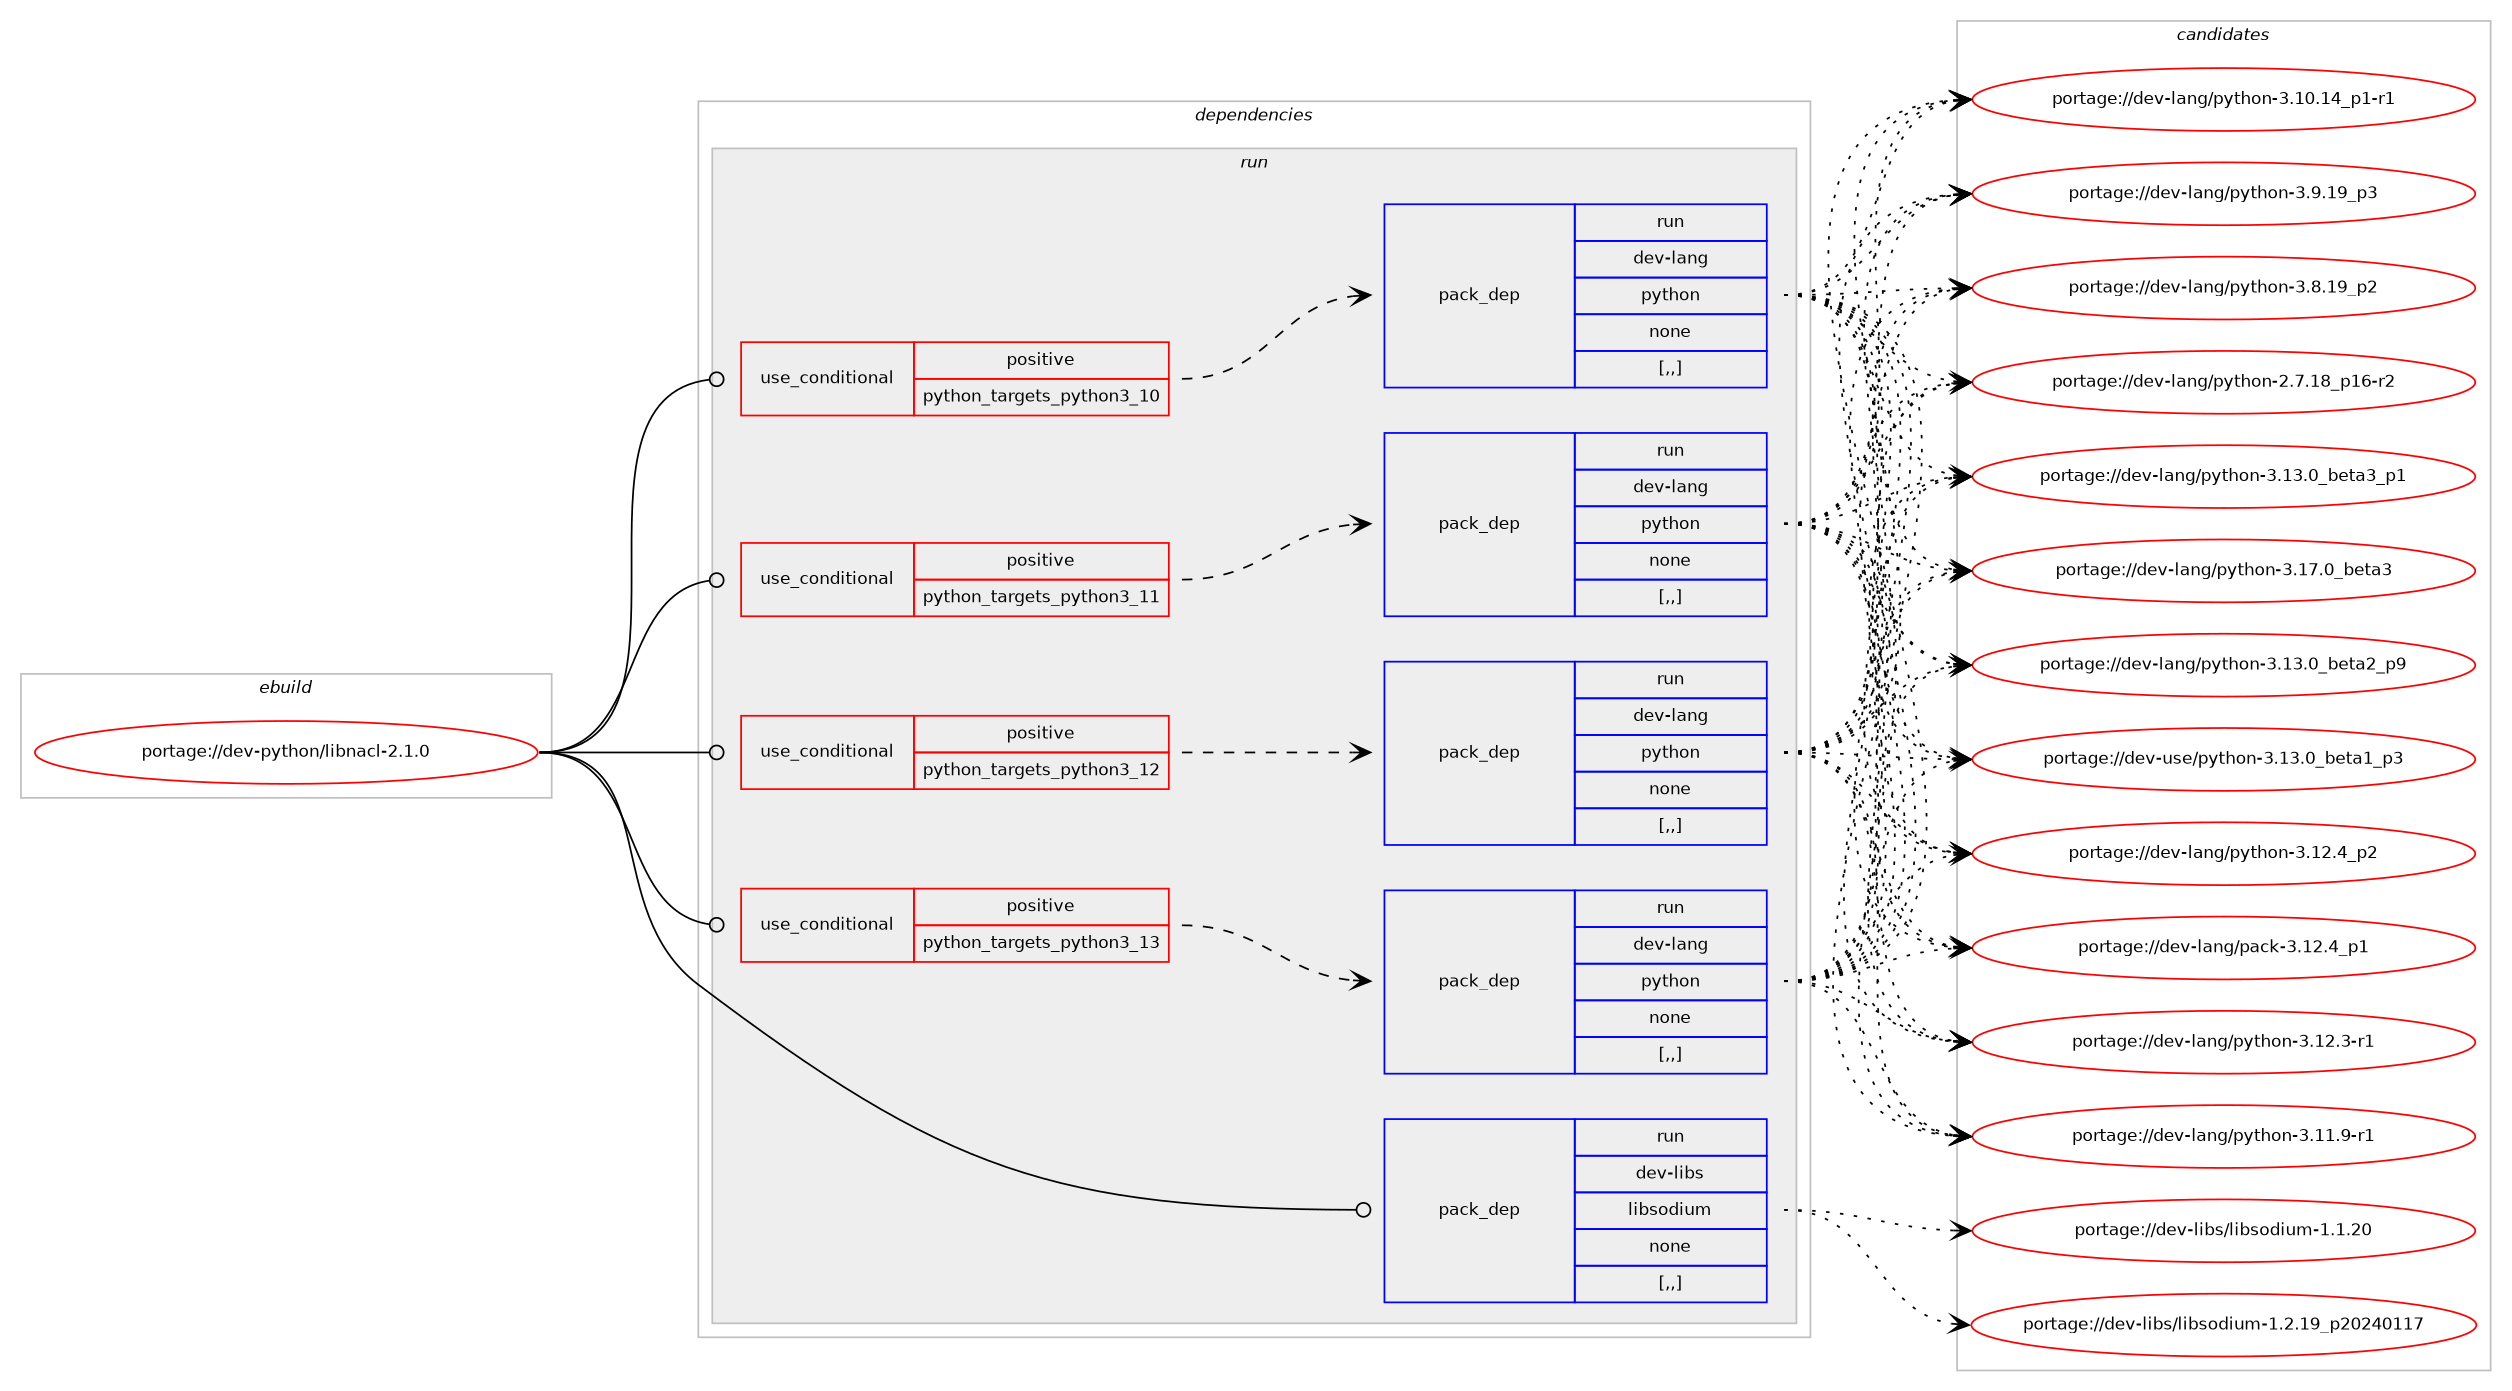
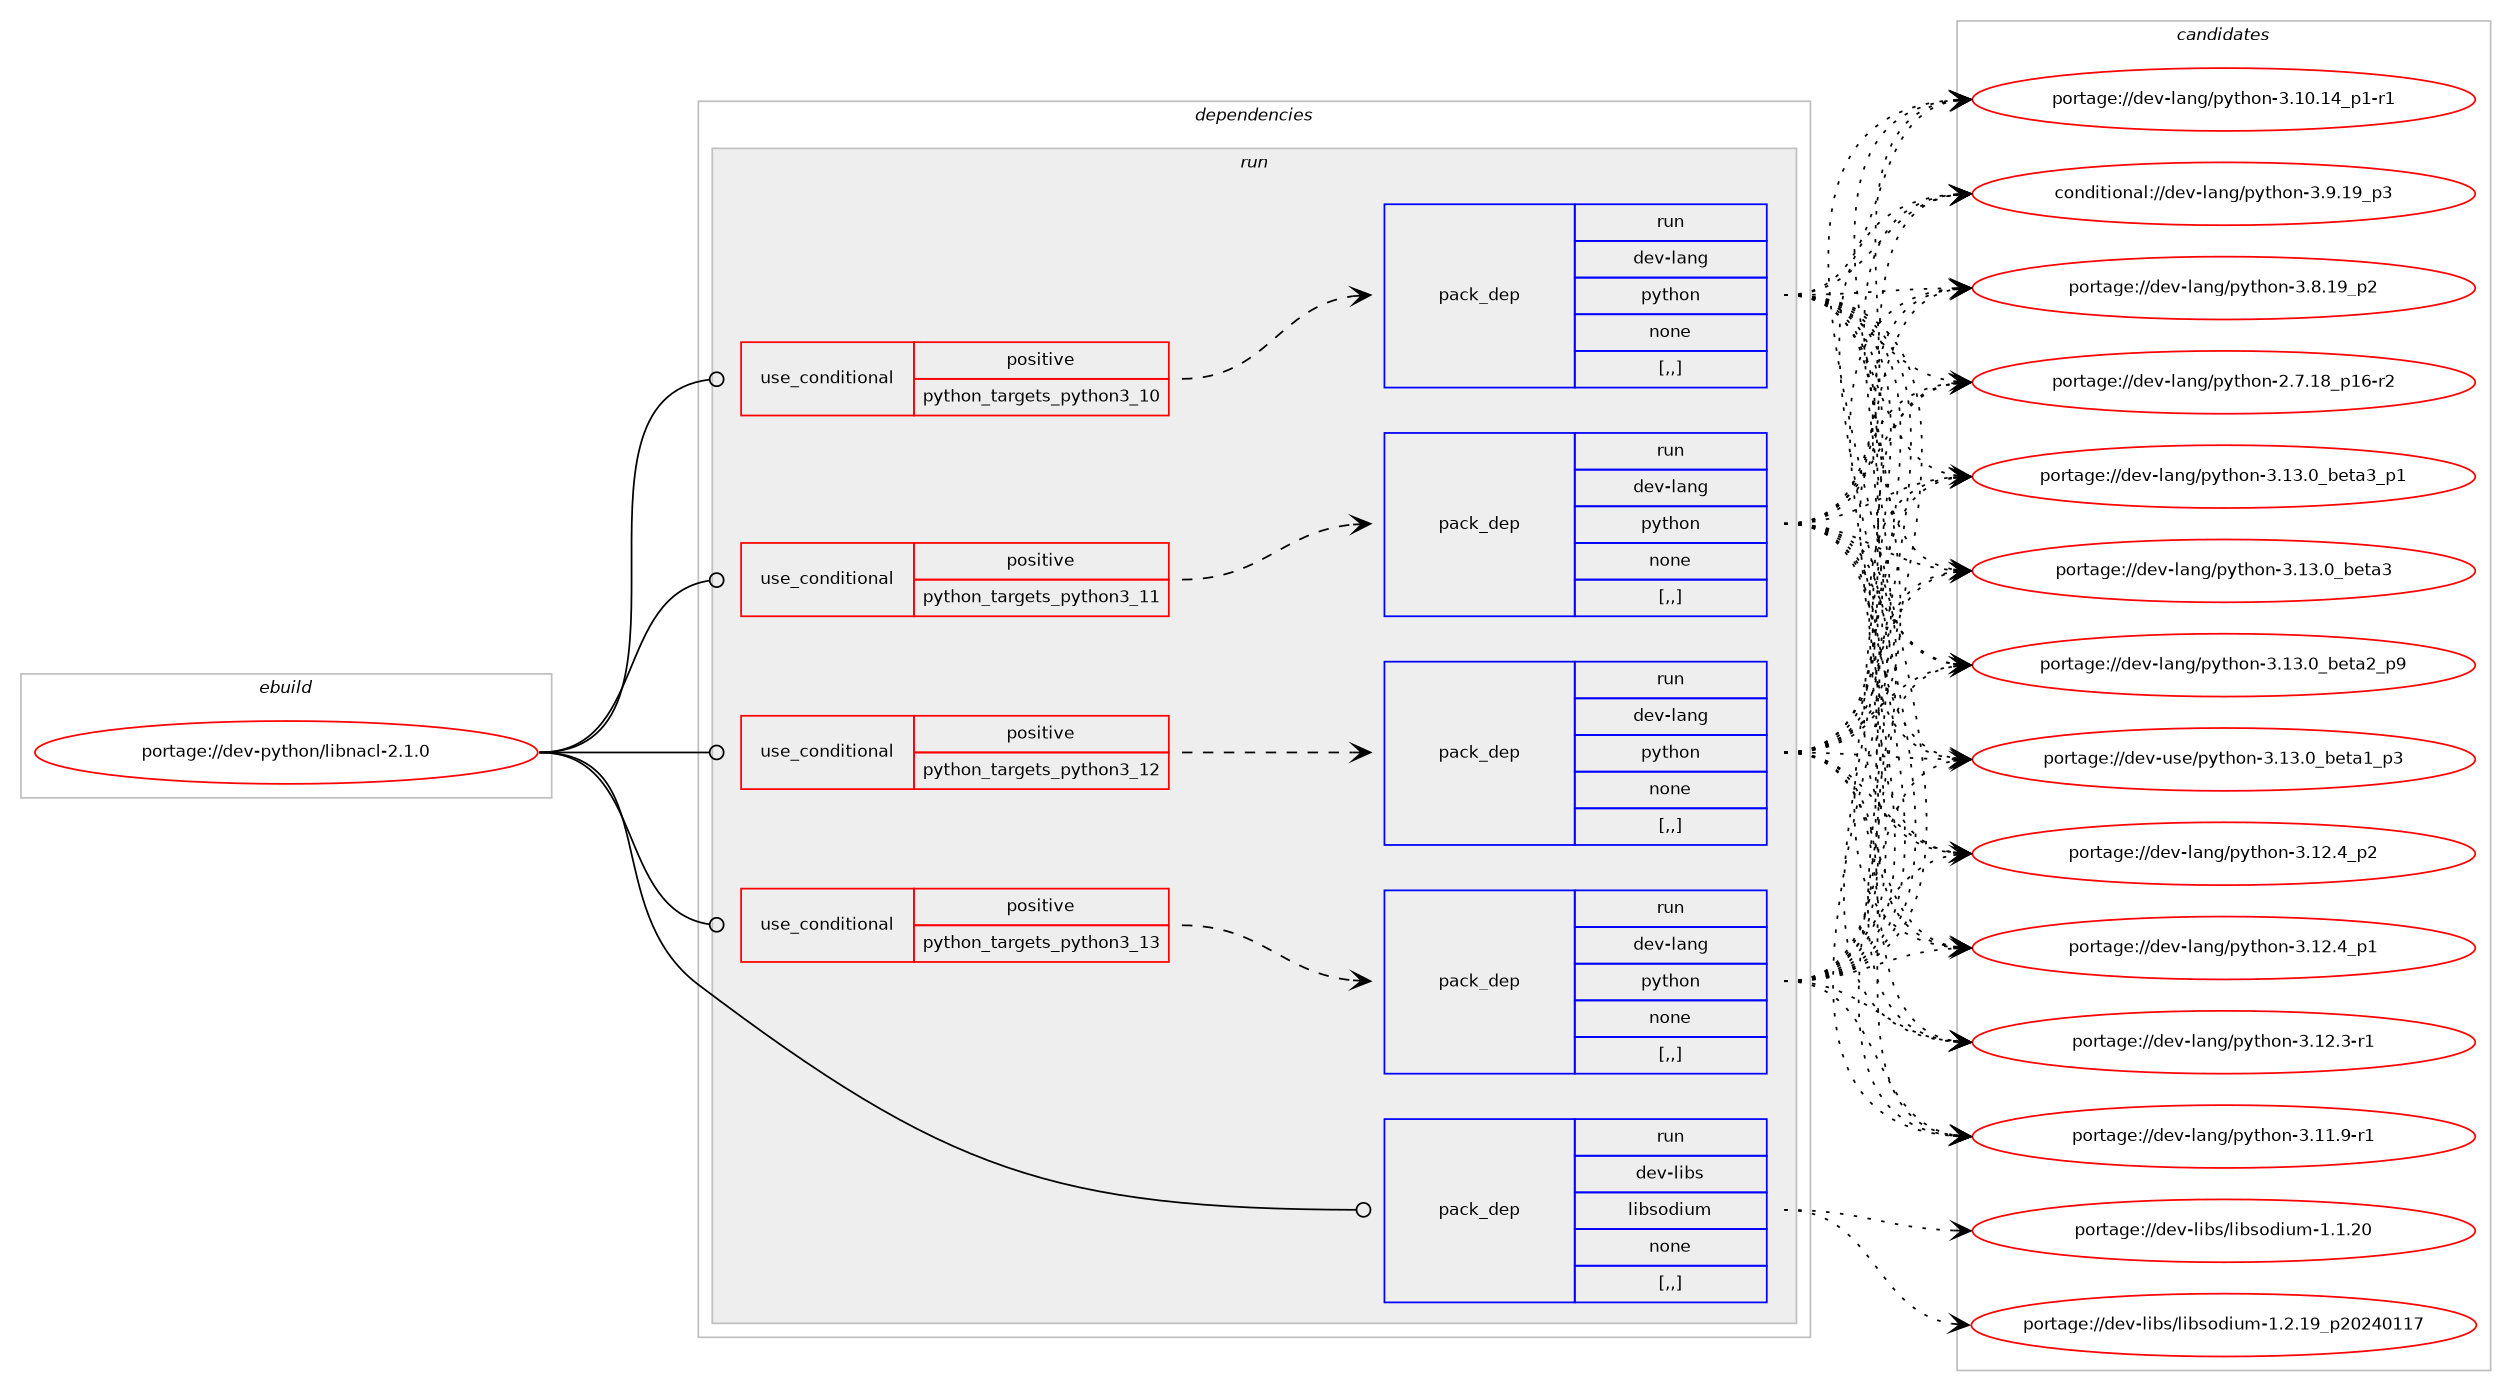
(2224, 194) -> (2224, 194)
(2224, 571) -> (2224, 571)
(2224, 948) -> (2224, 948)
